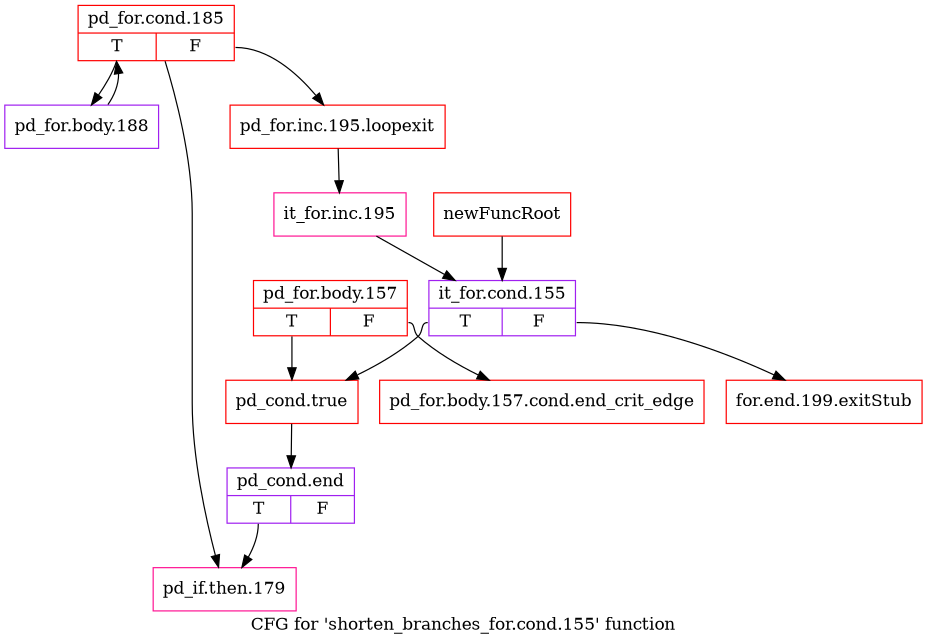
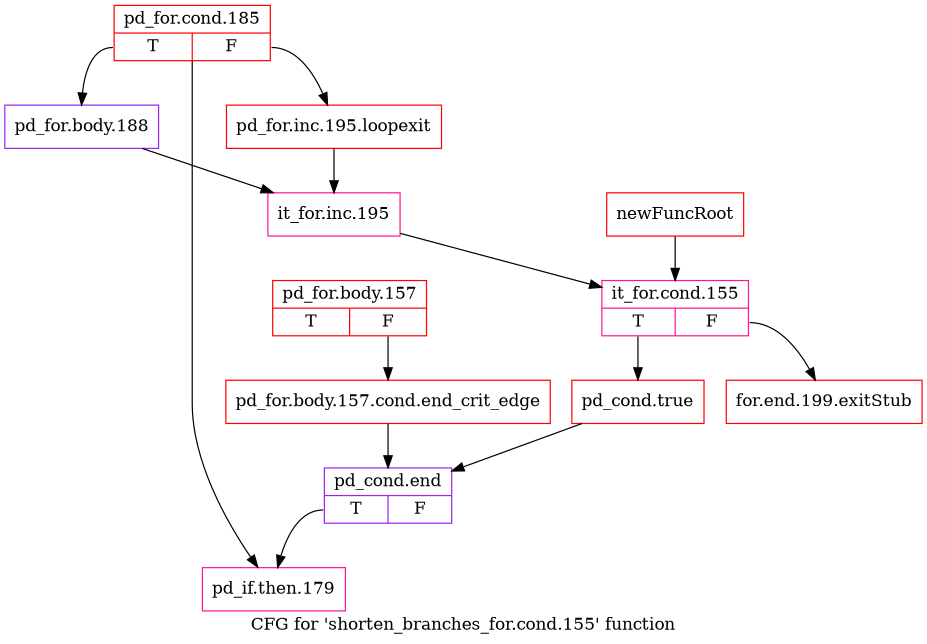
(116, 90) -> (202, 169)
(502, 308) -> (675, 308)
(292, 352) -> none
none -> (388, 440)
